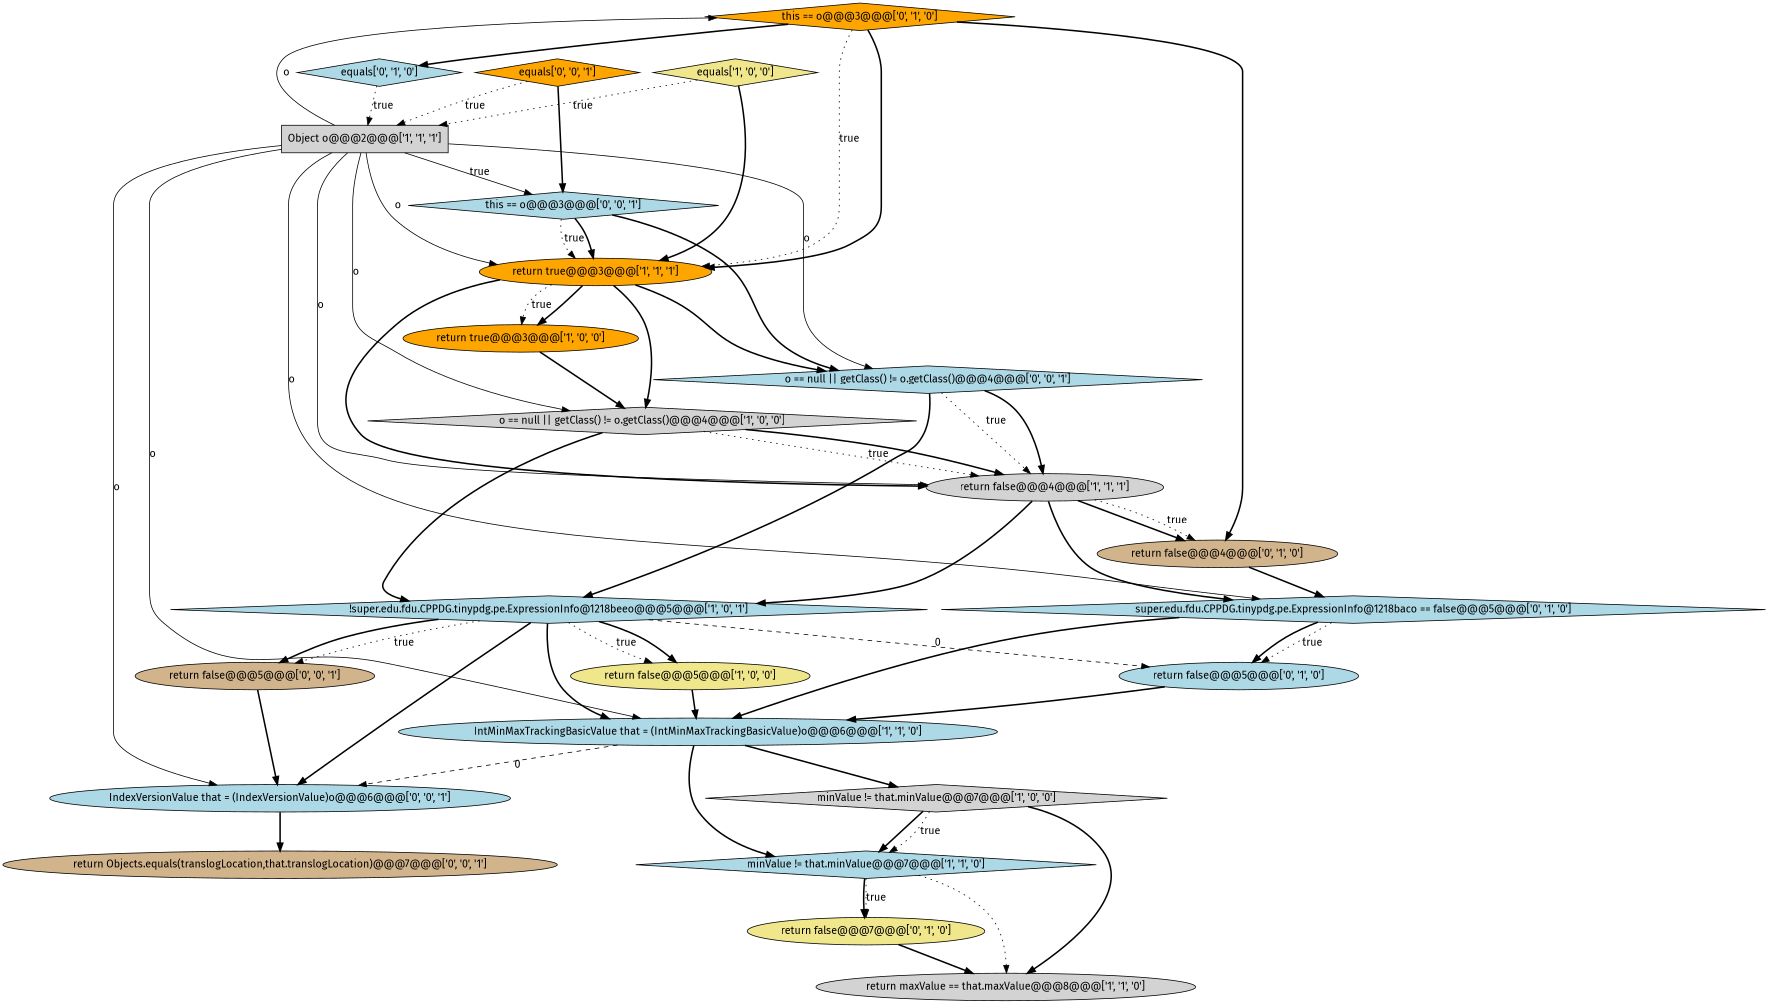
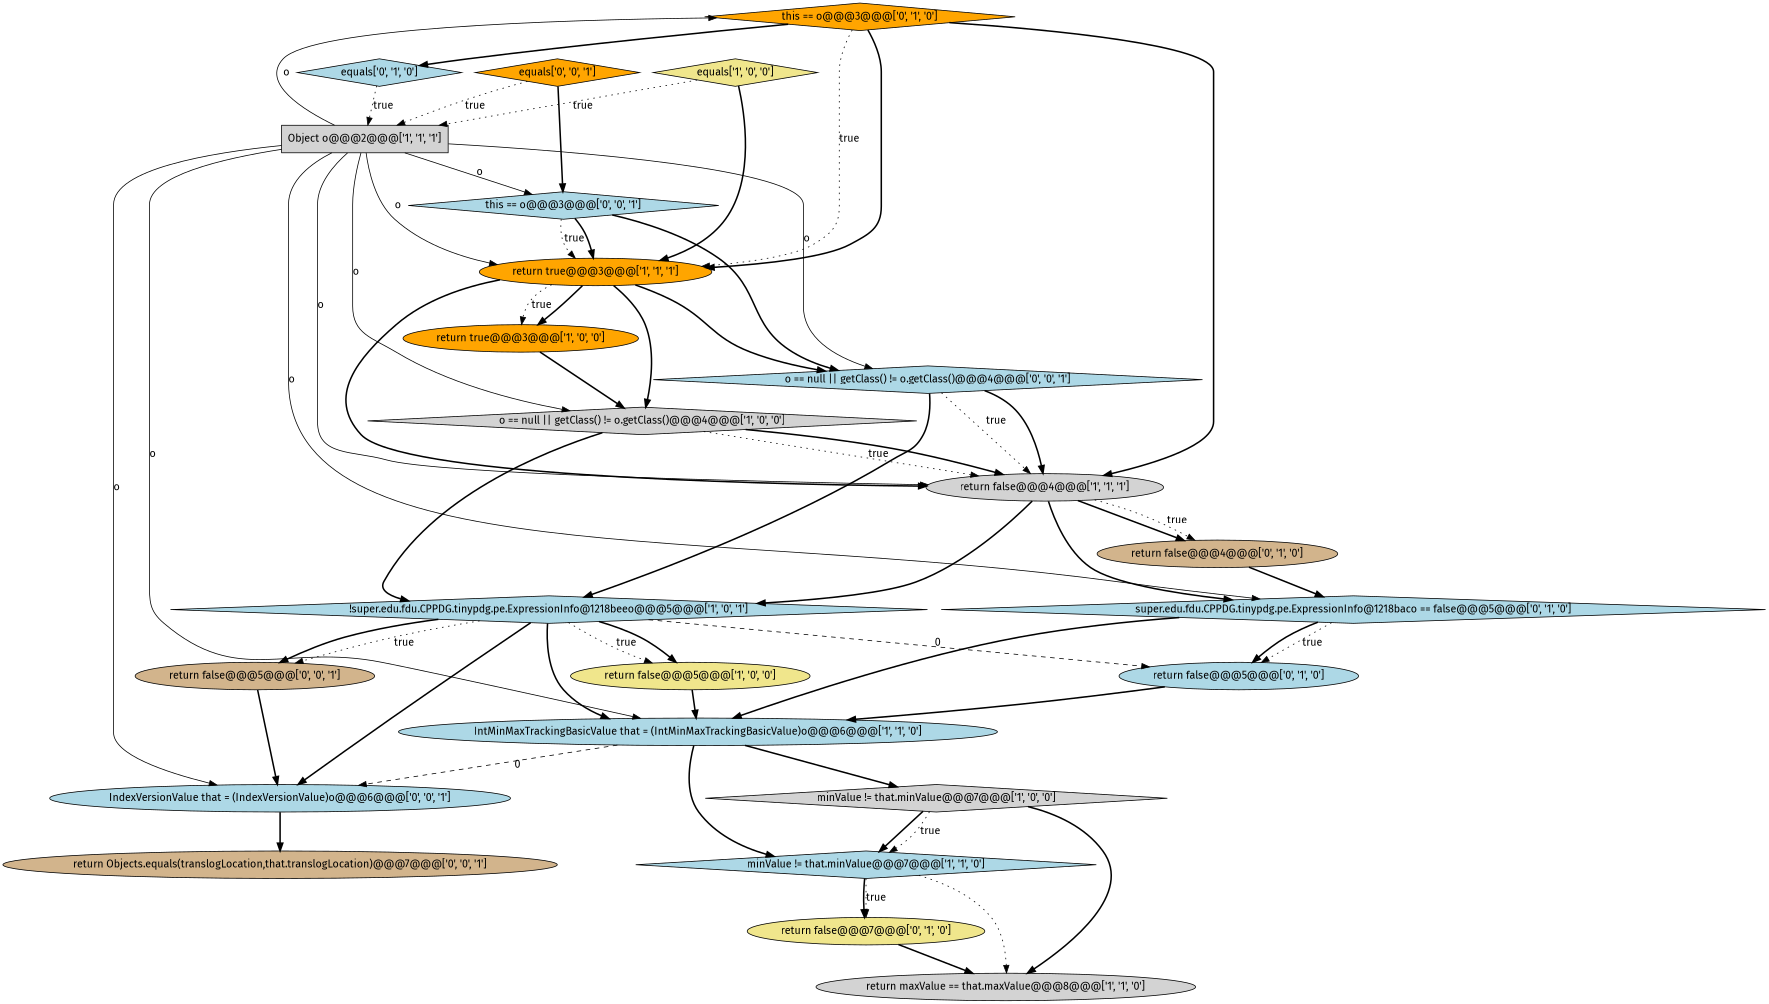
(1243, 156) -> (1214, 170)
(480, 172) -> (480, 172)
